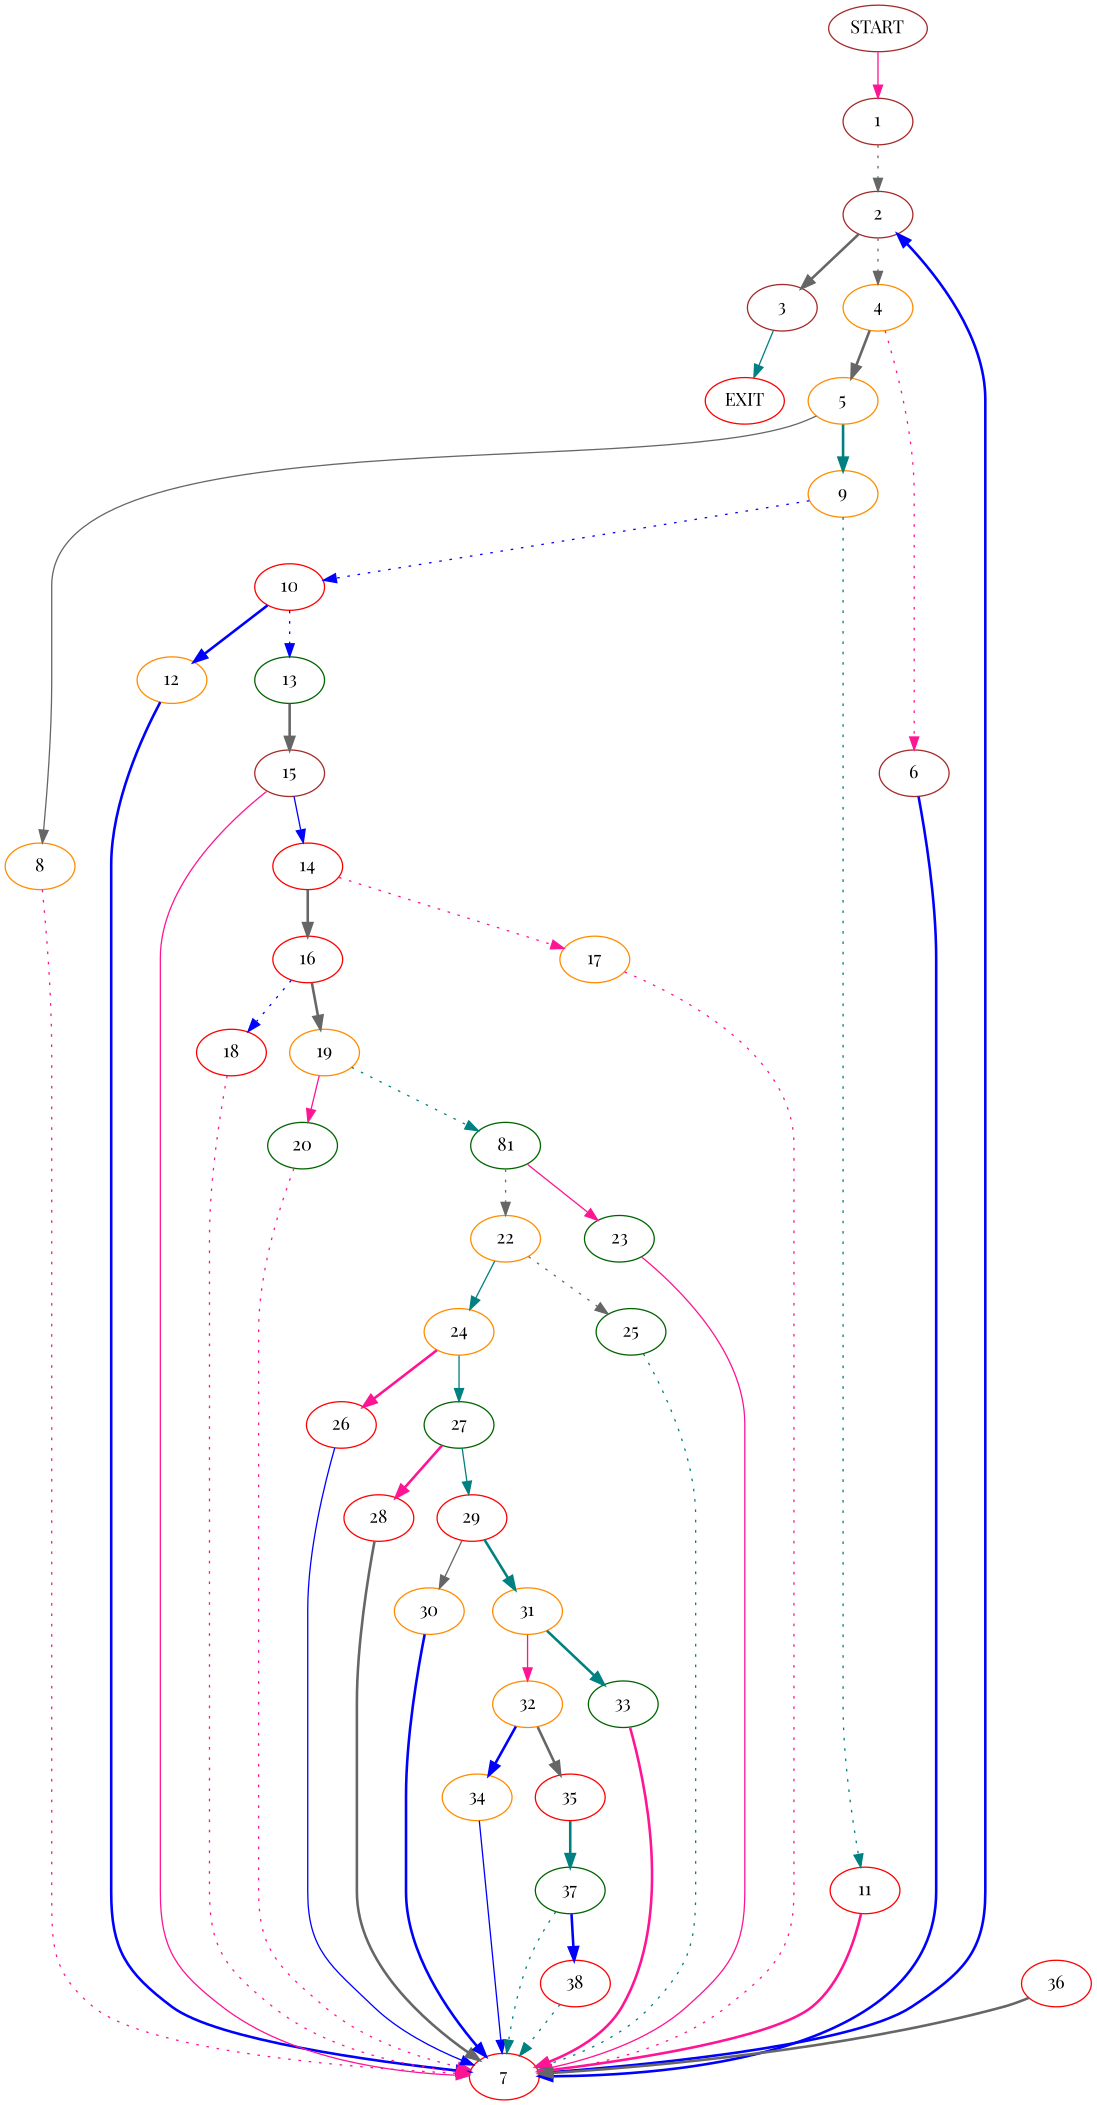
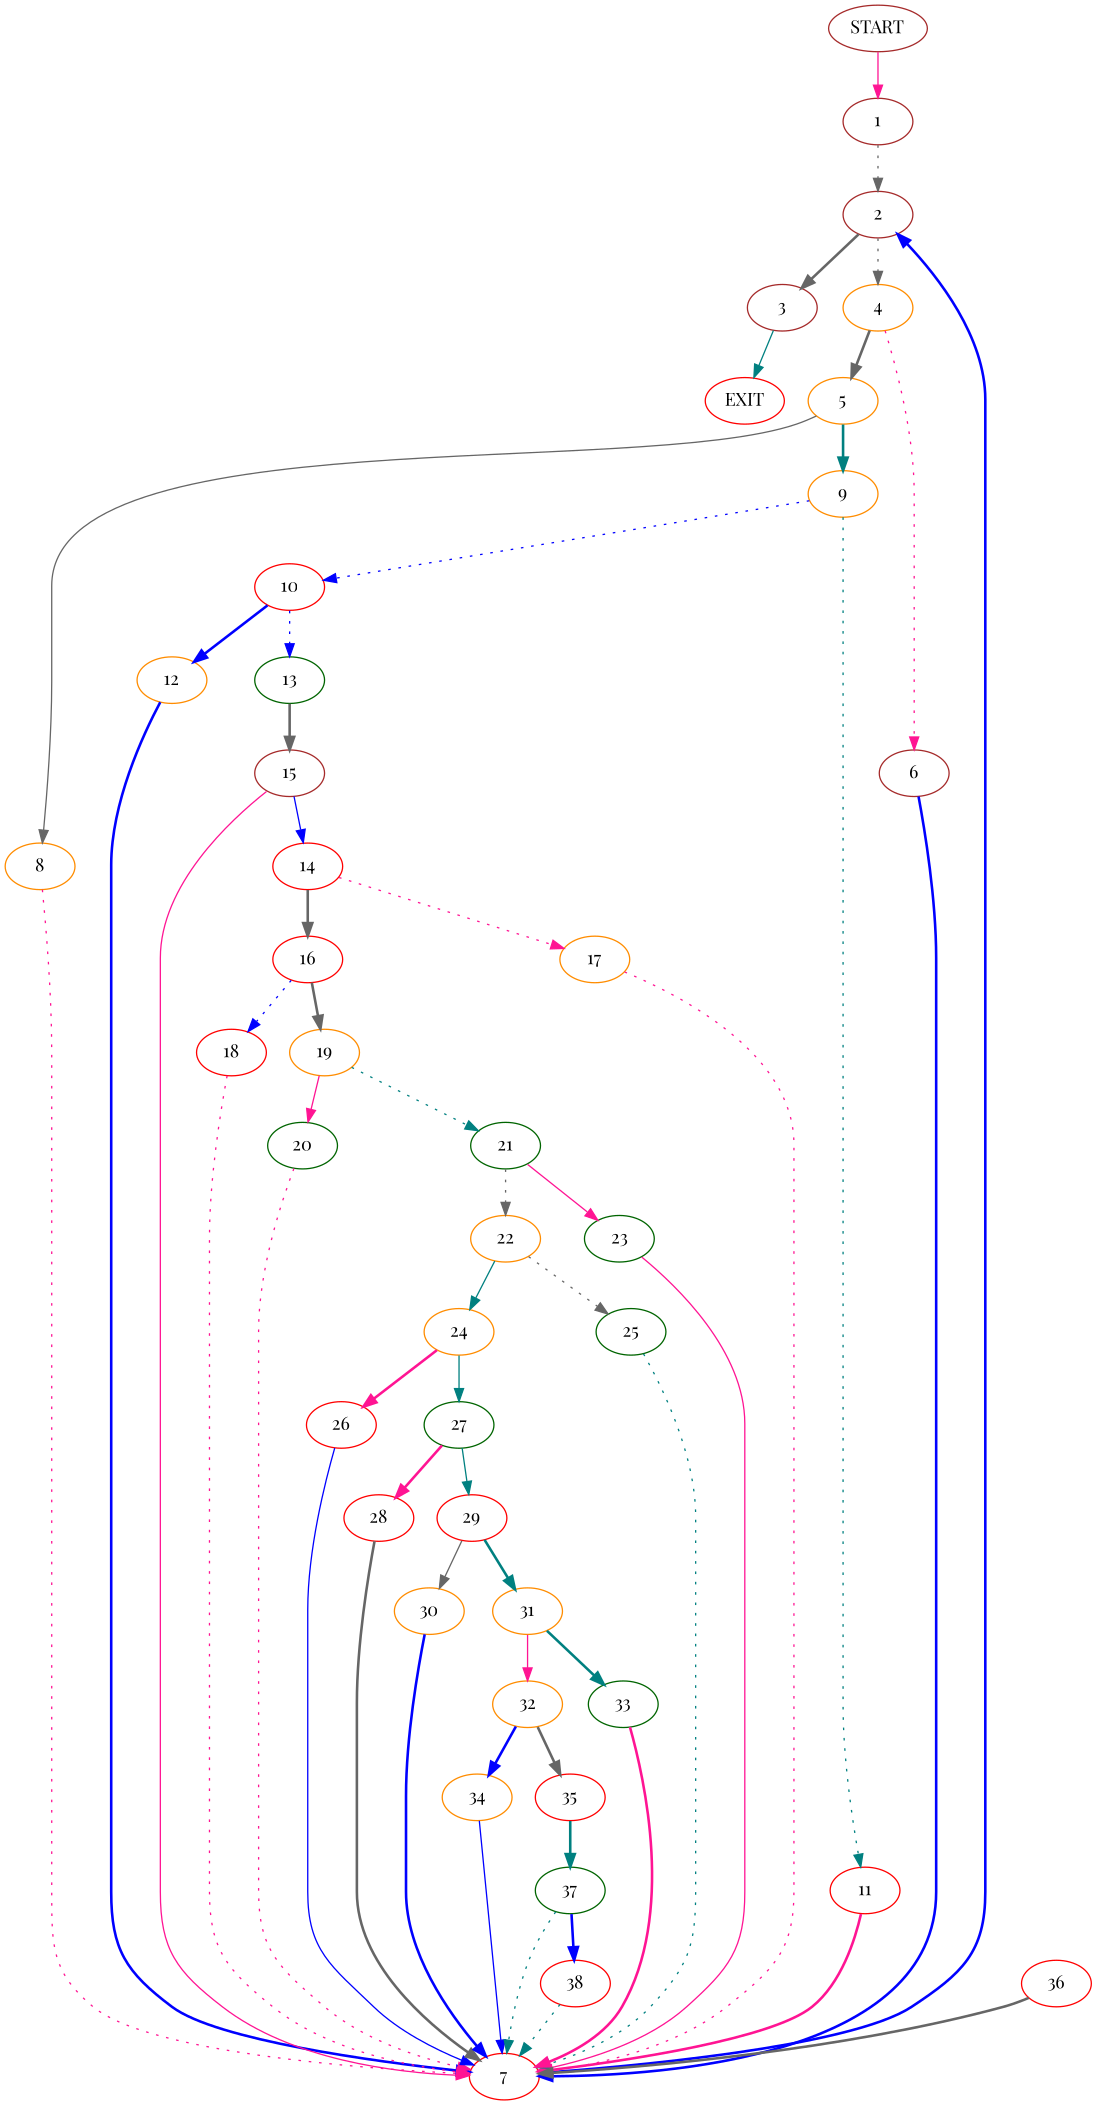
(506, 1146) -> (506, 1146)
